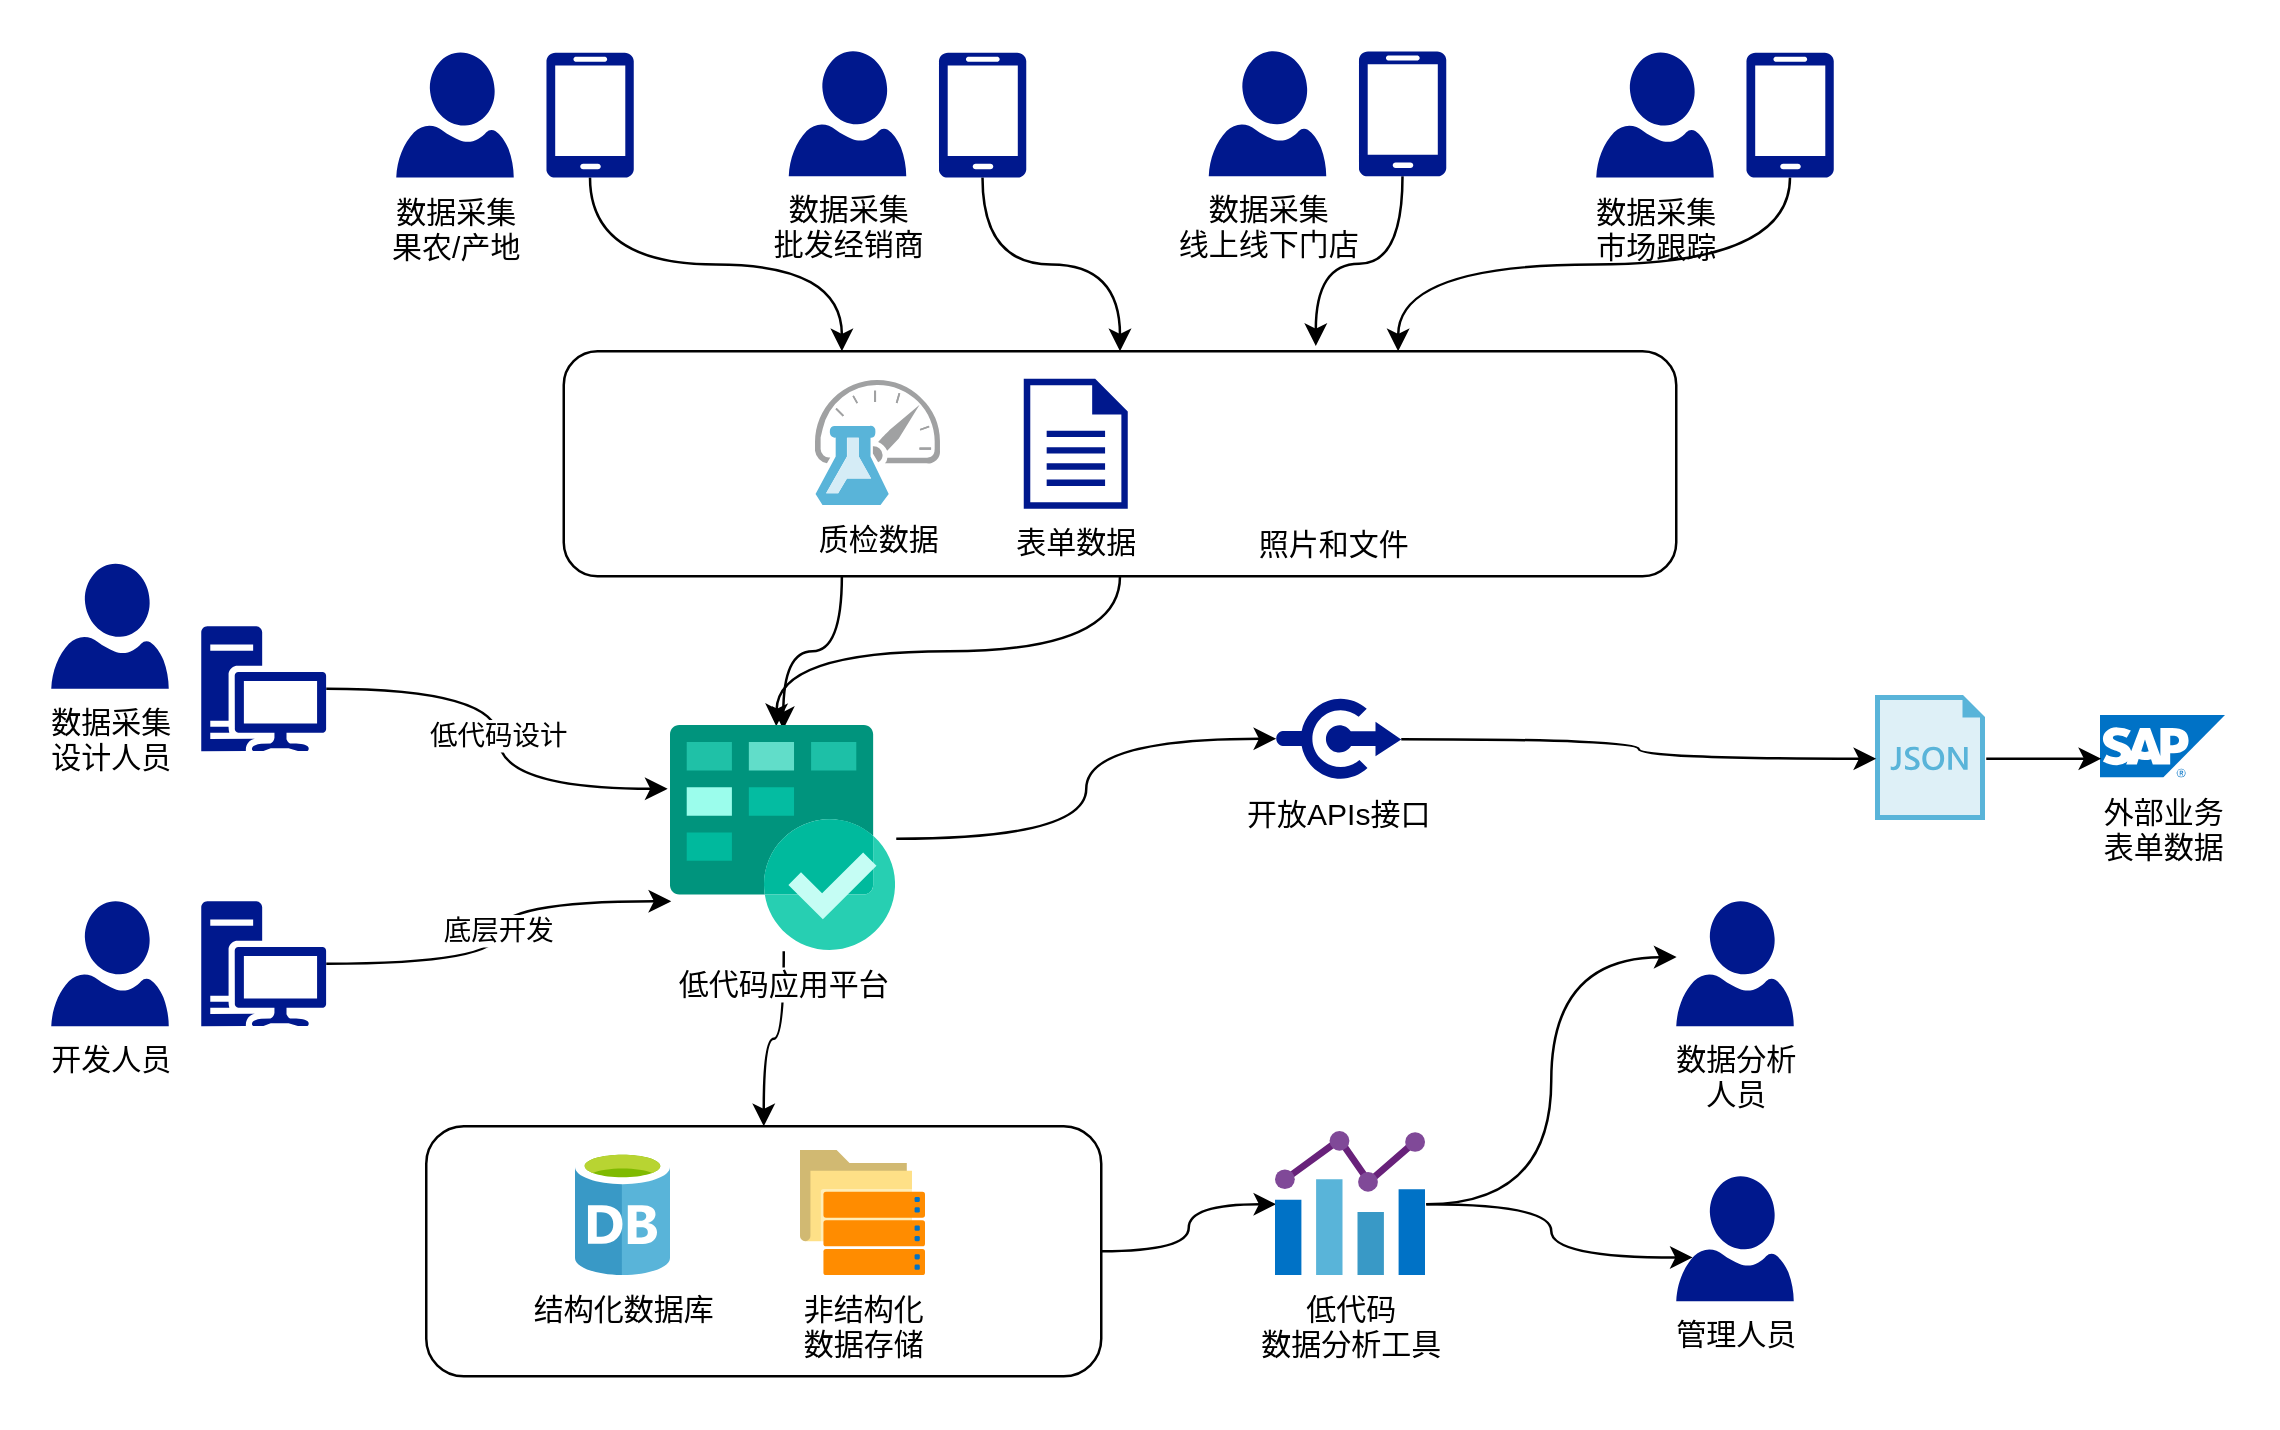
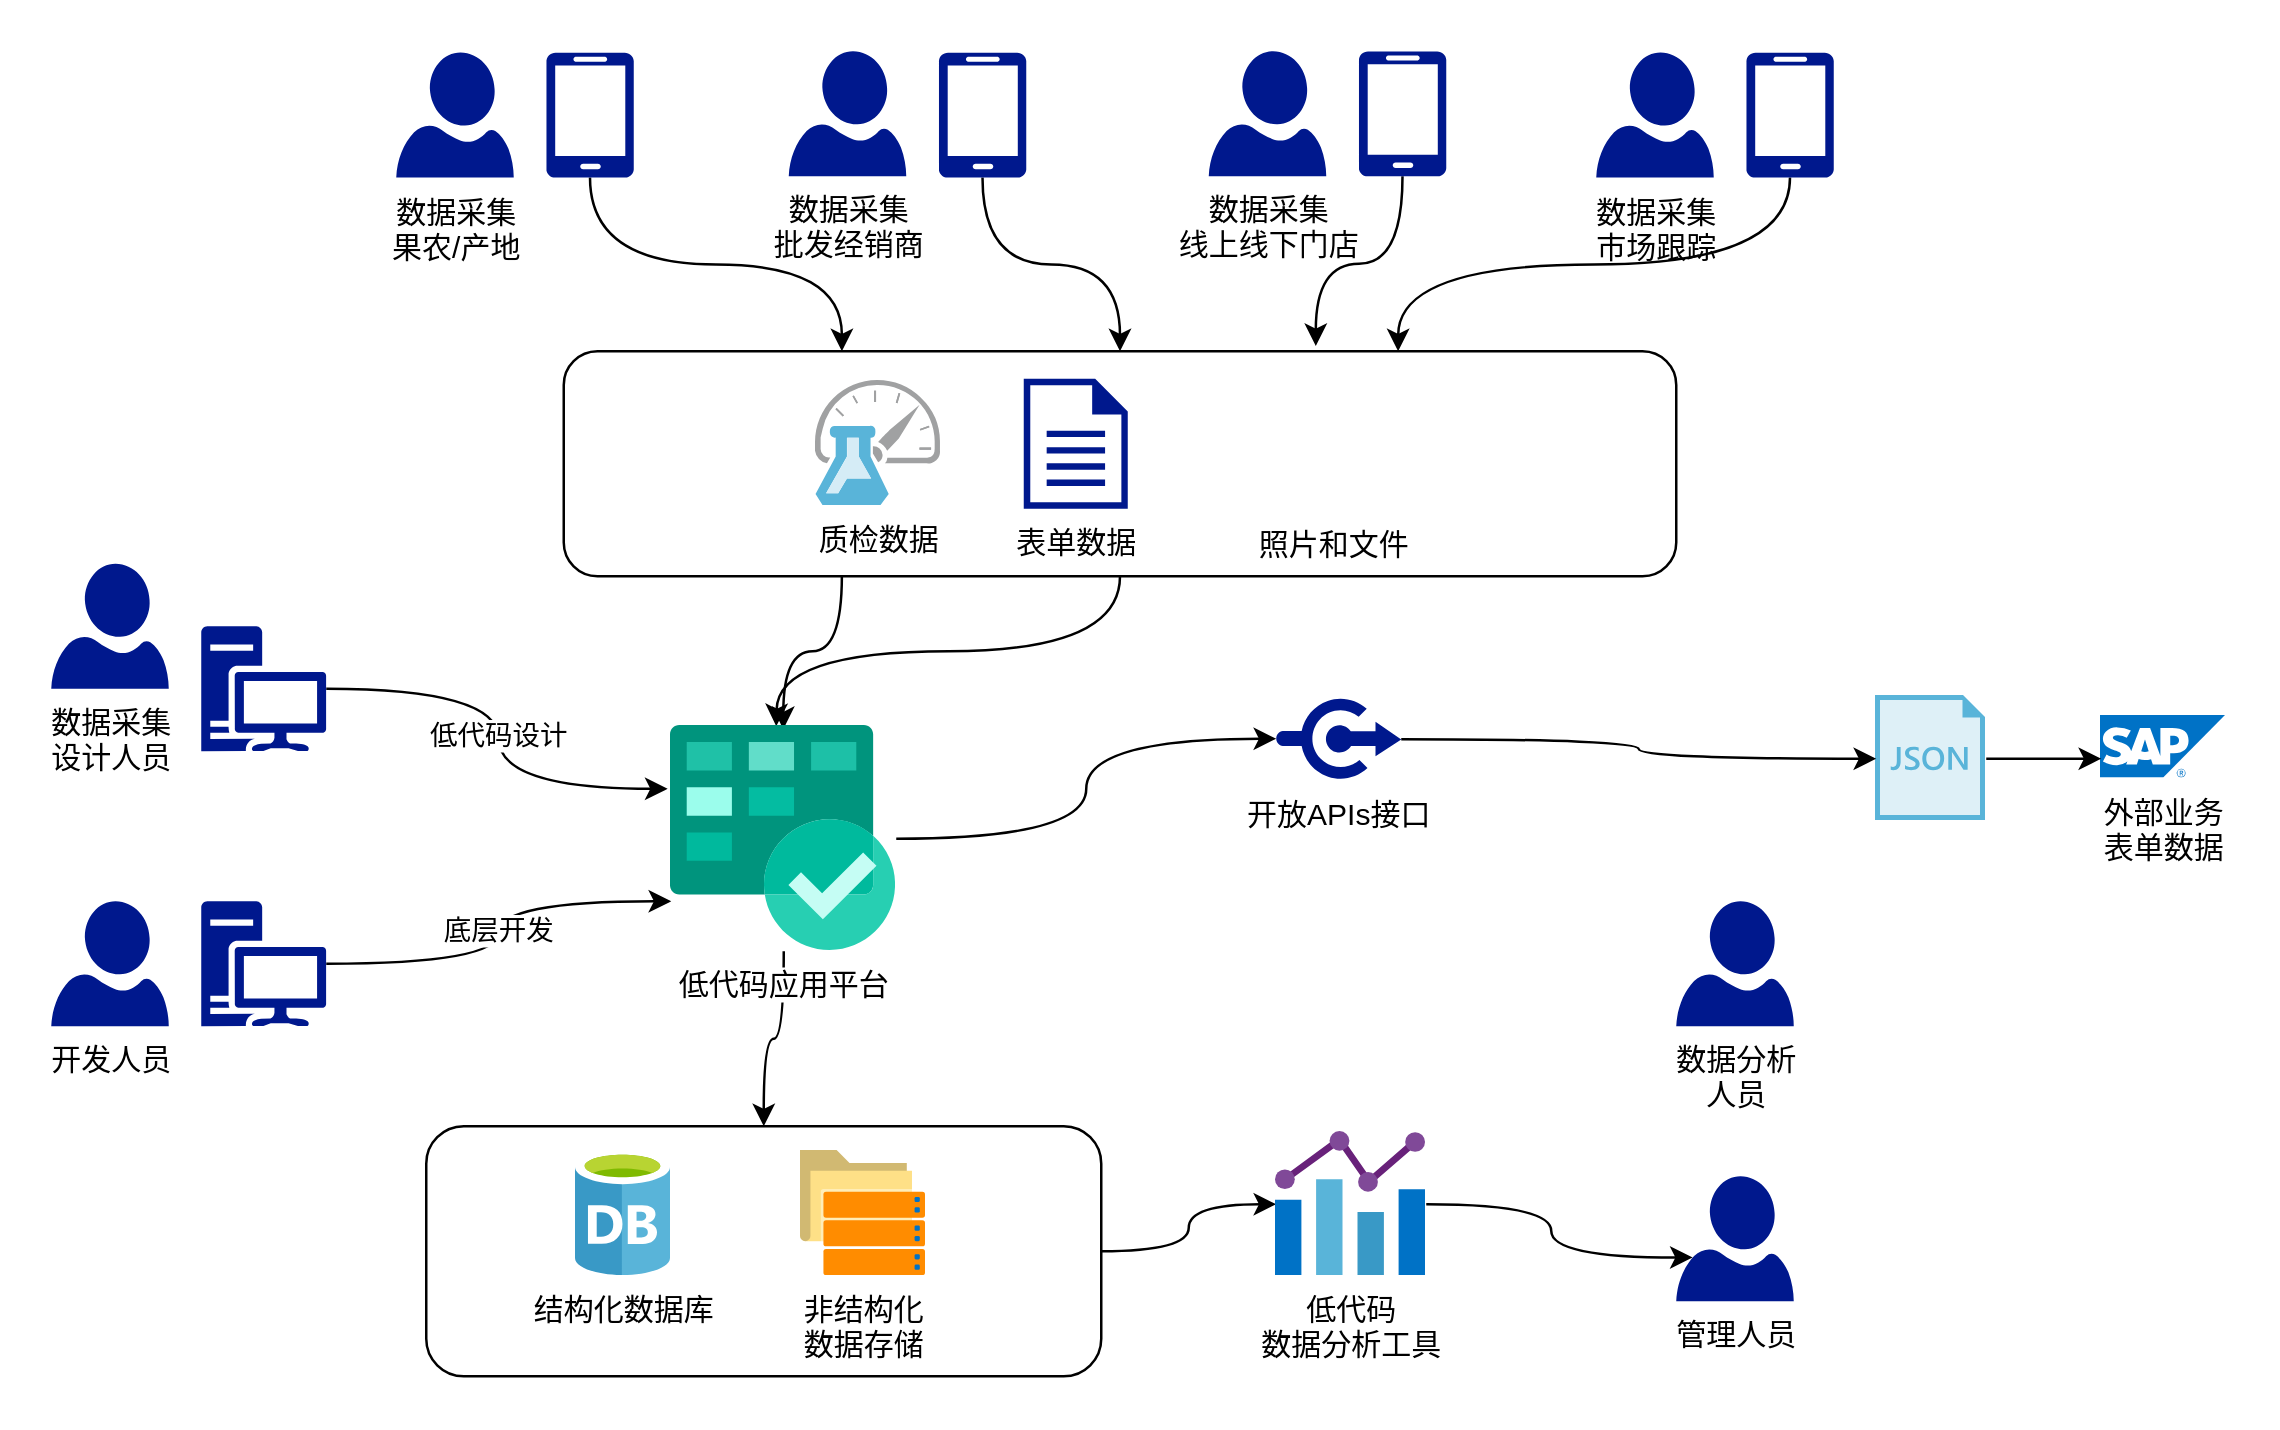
(1552, 1072) -> none
